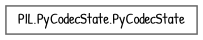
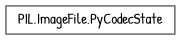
(102, 20) -> (90, 20)
